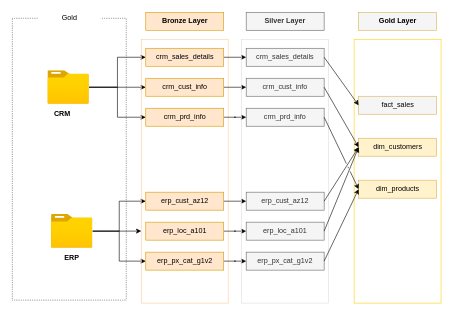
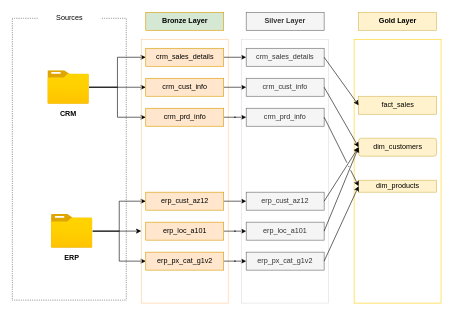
(70, 18) -> (70, 18)
(185, 21) -> (185, 21)
(398, 21) -> (398, 21)
(398, 105) -> (398, 105)
(62, 114) -> (68, 114)
(398, 147) -> (398, 147)
(398, 189) -> (398, 186)
